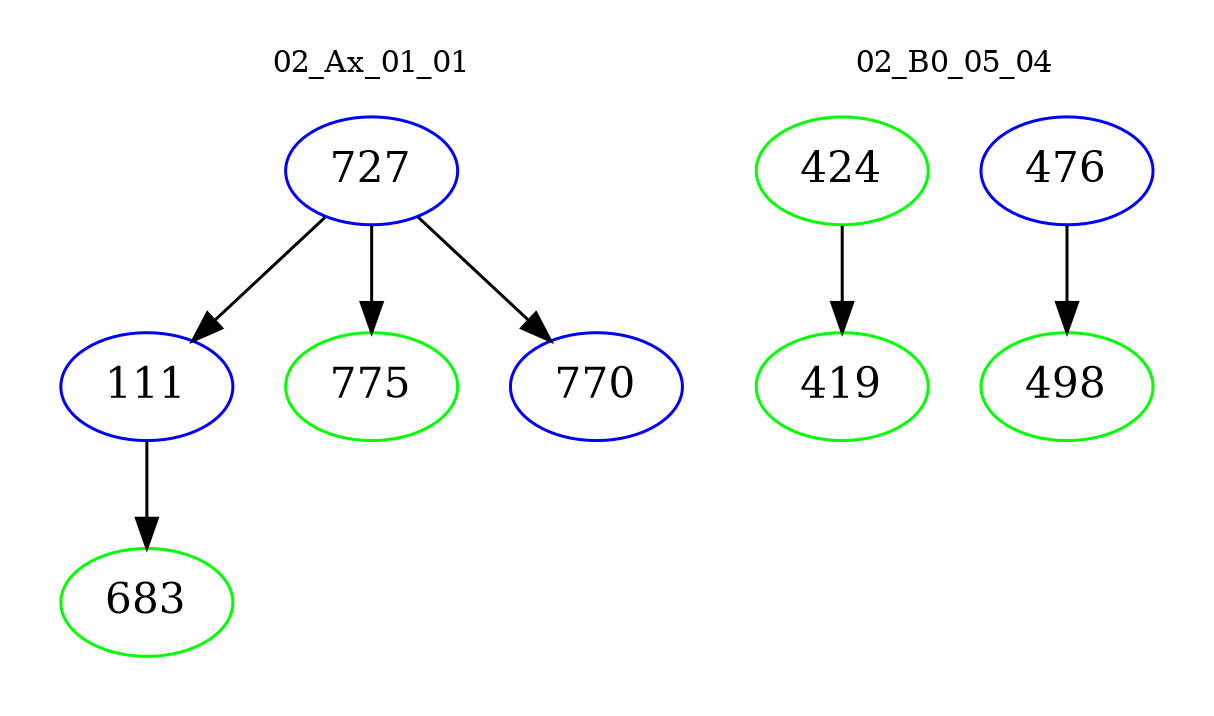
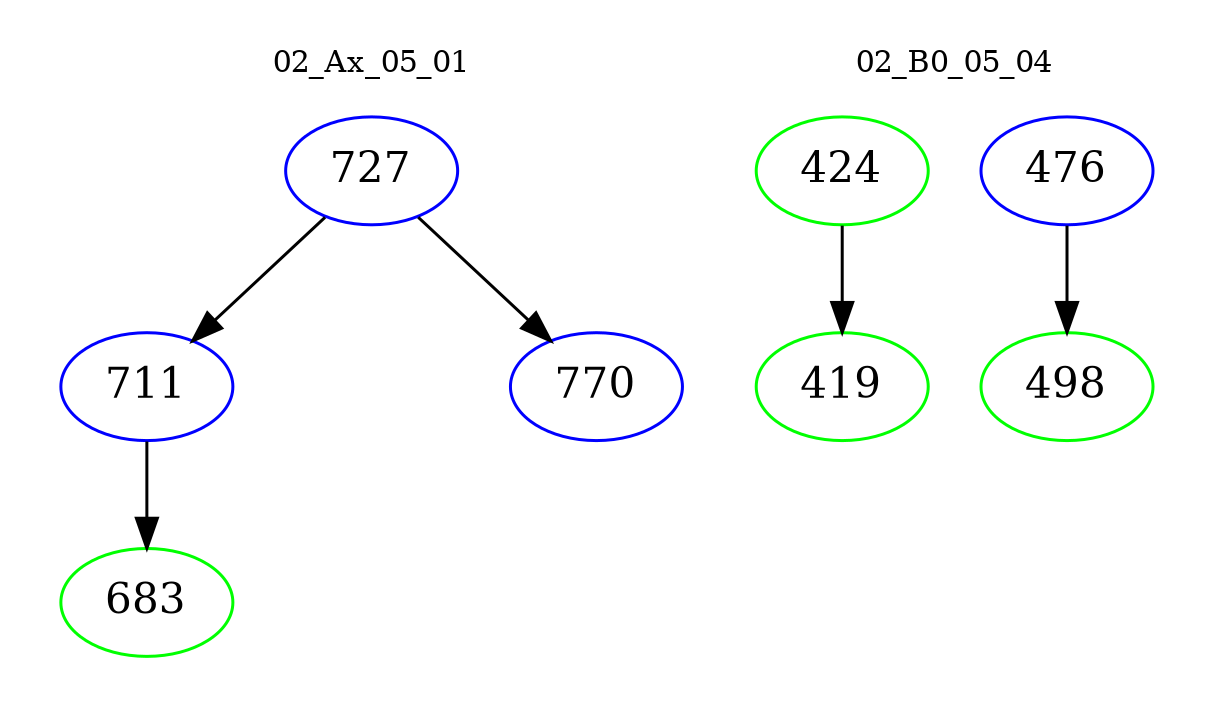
(372, 64) -> (372, 64)
(147, 387) -> (147, 387)
(372, 387) -> none
